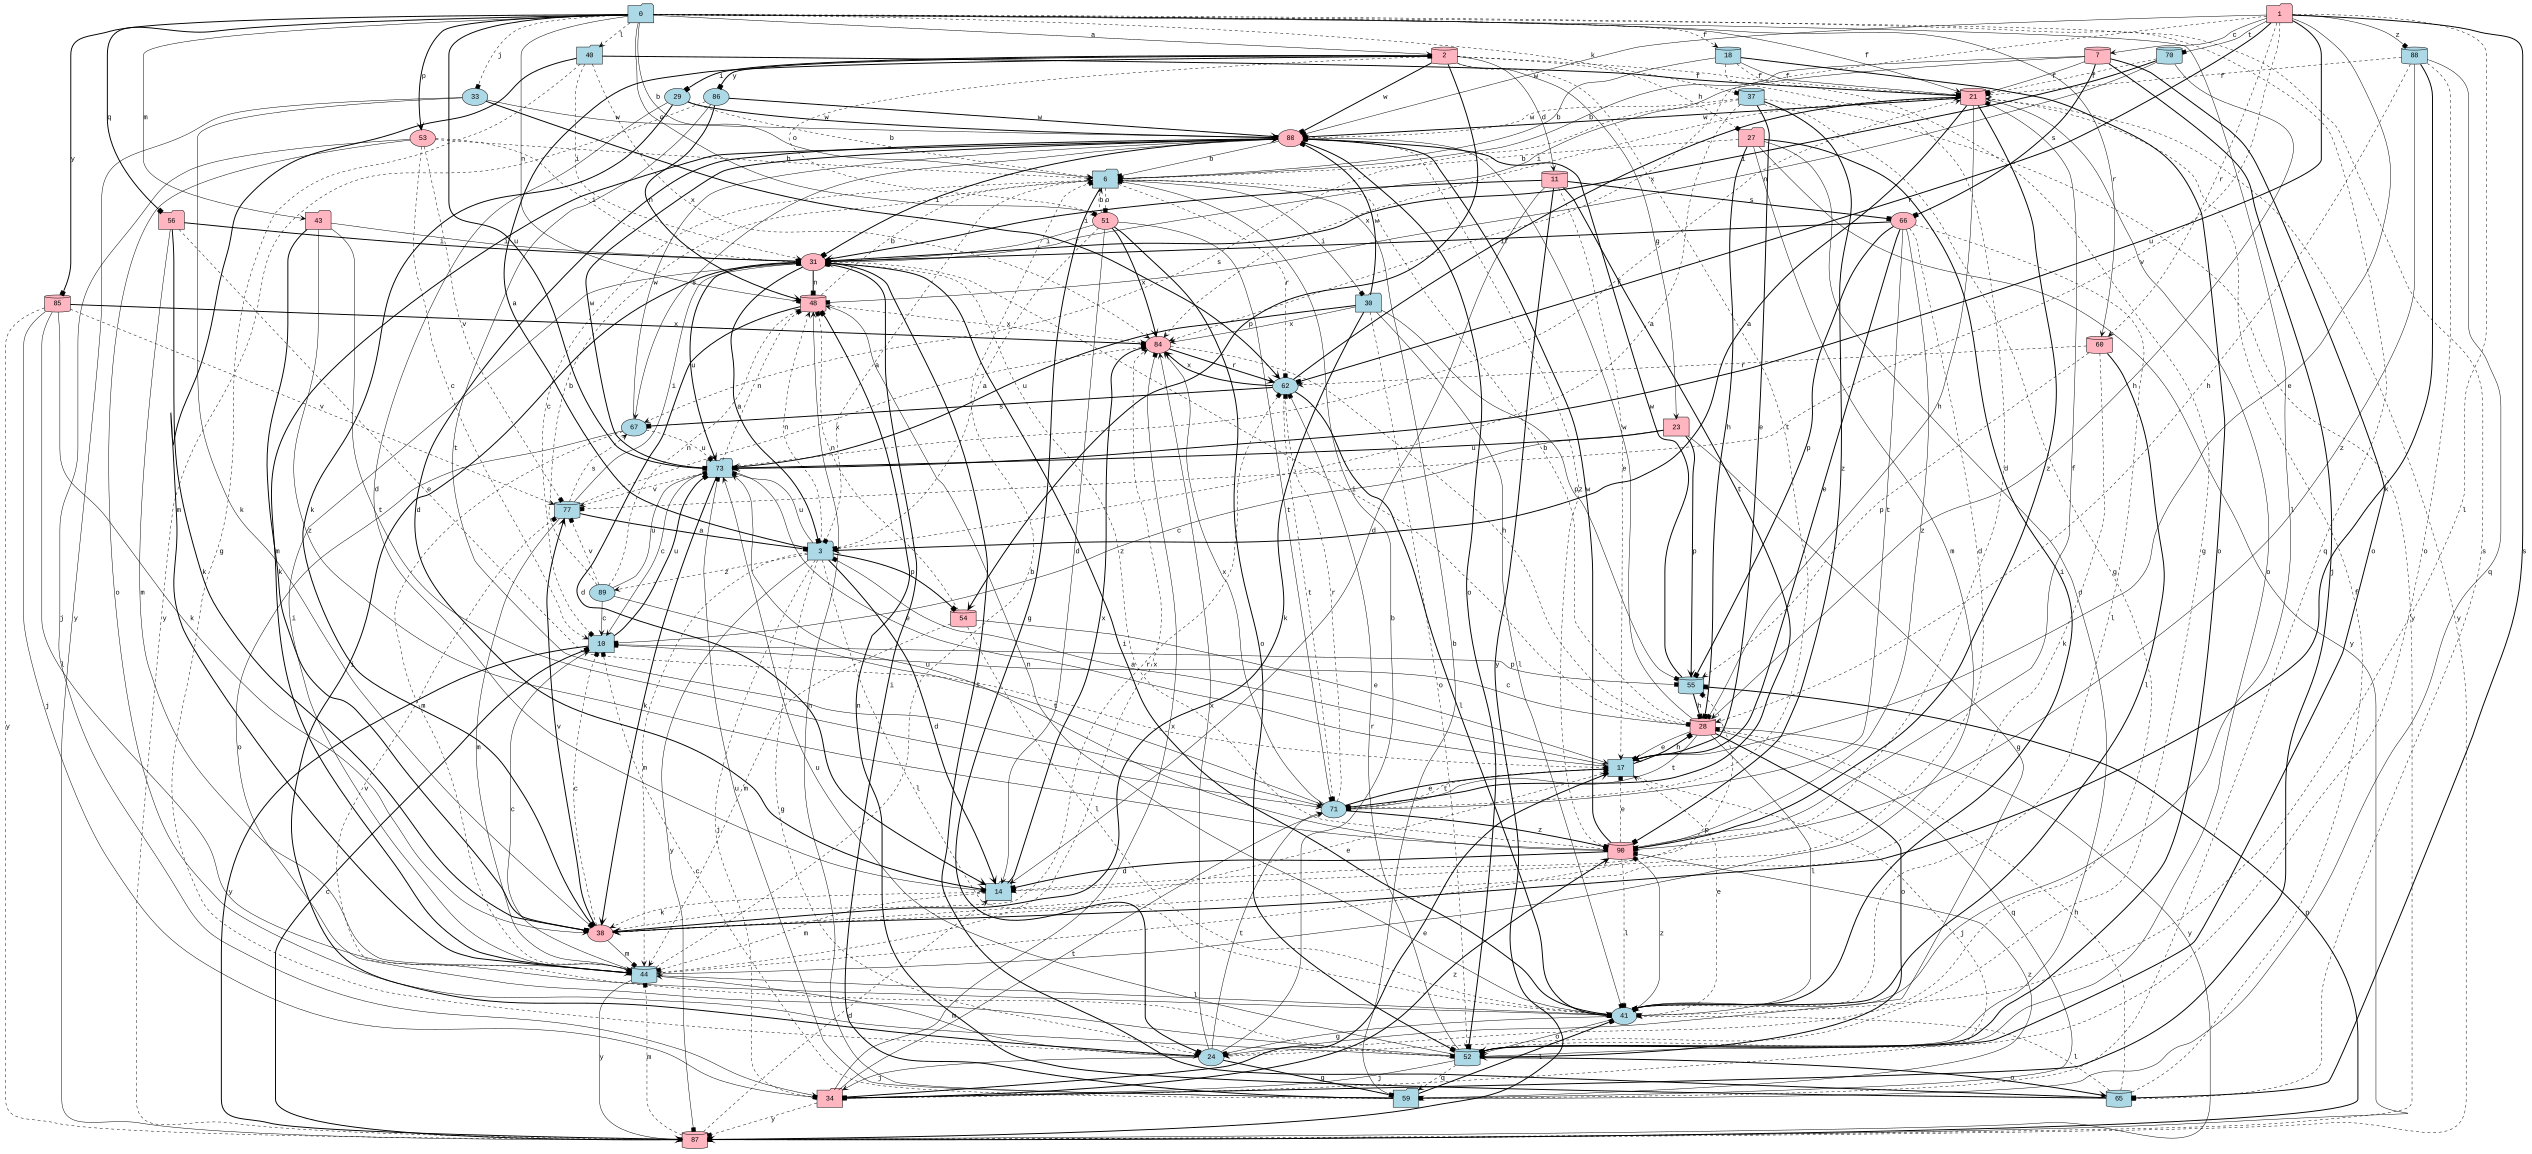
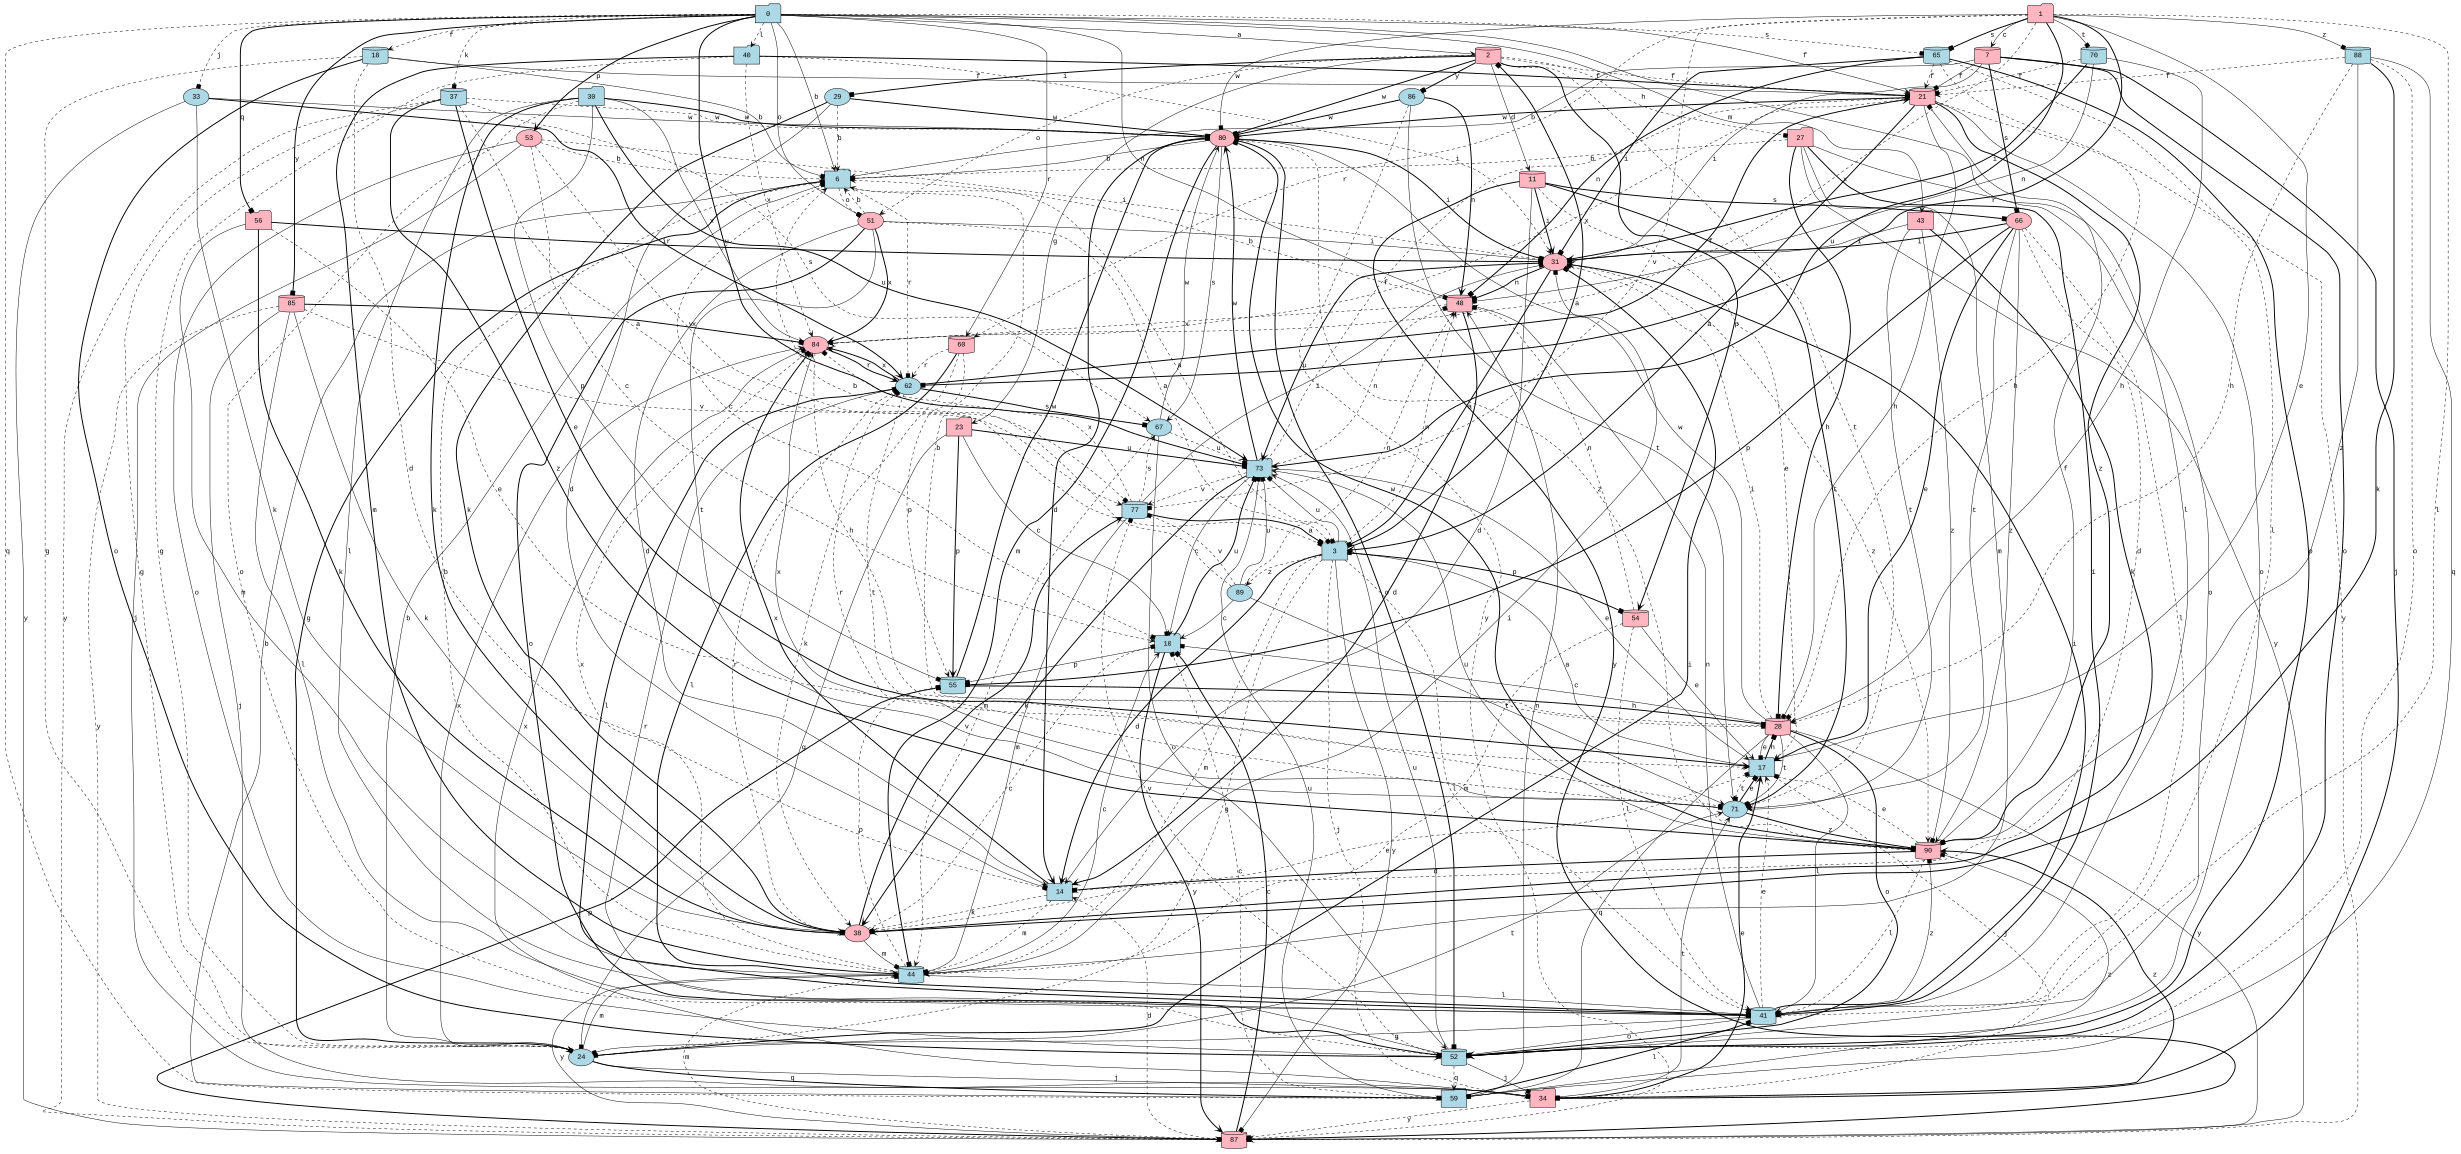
(1257, 198) -> none
(852, 901) -> none
(1624, 1016) -> (1763, 1016)
(1792, 1064) -> (2272, 794)
